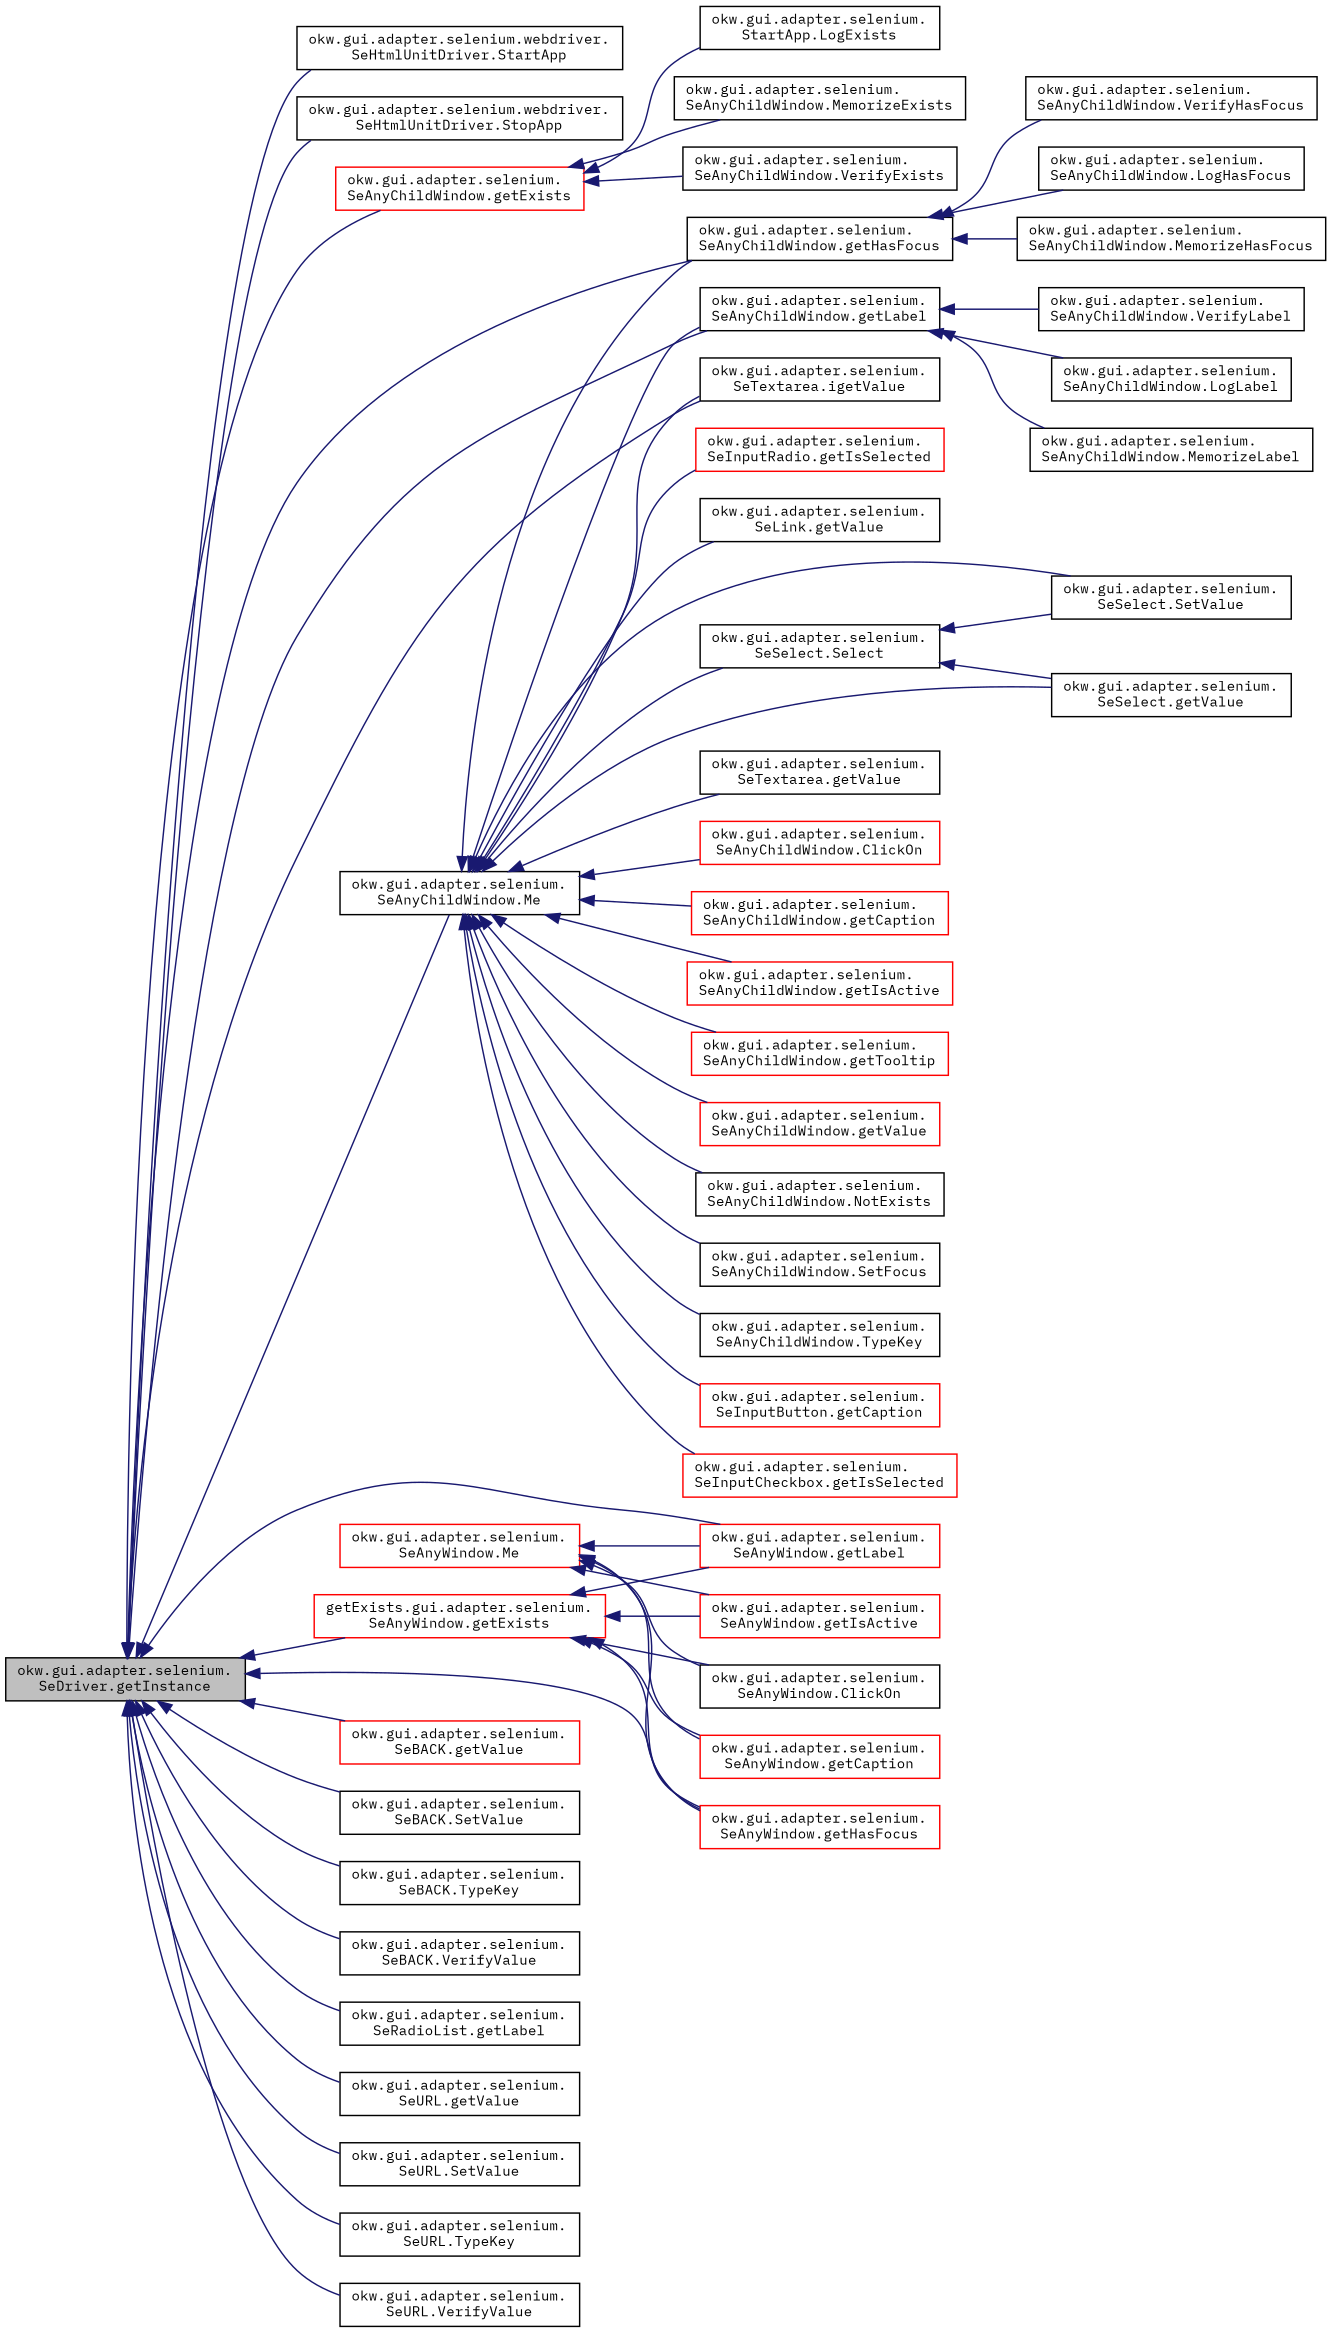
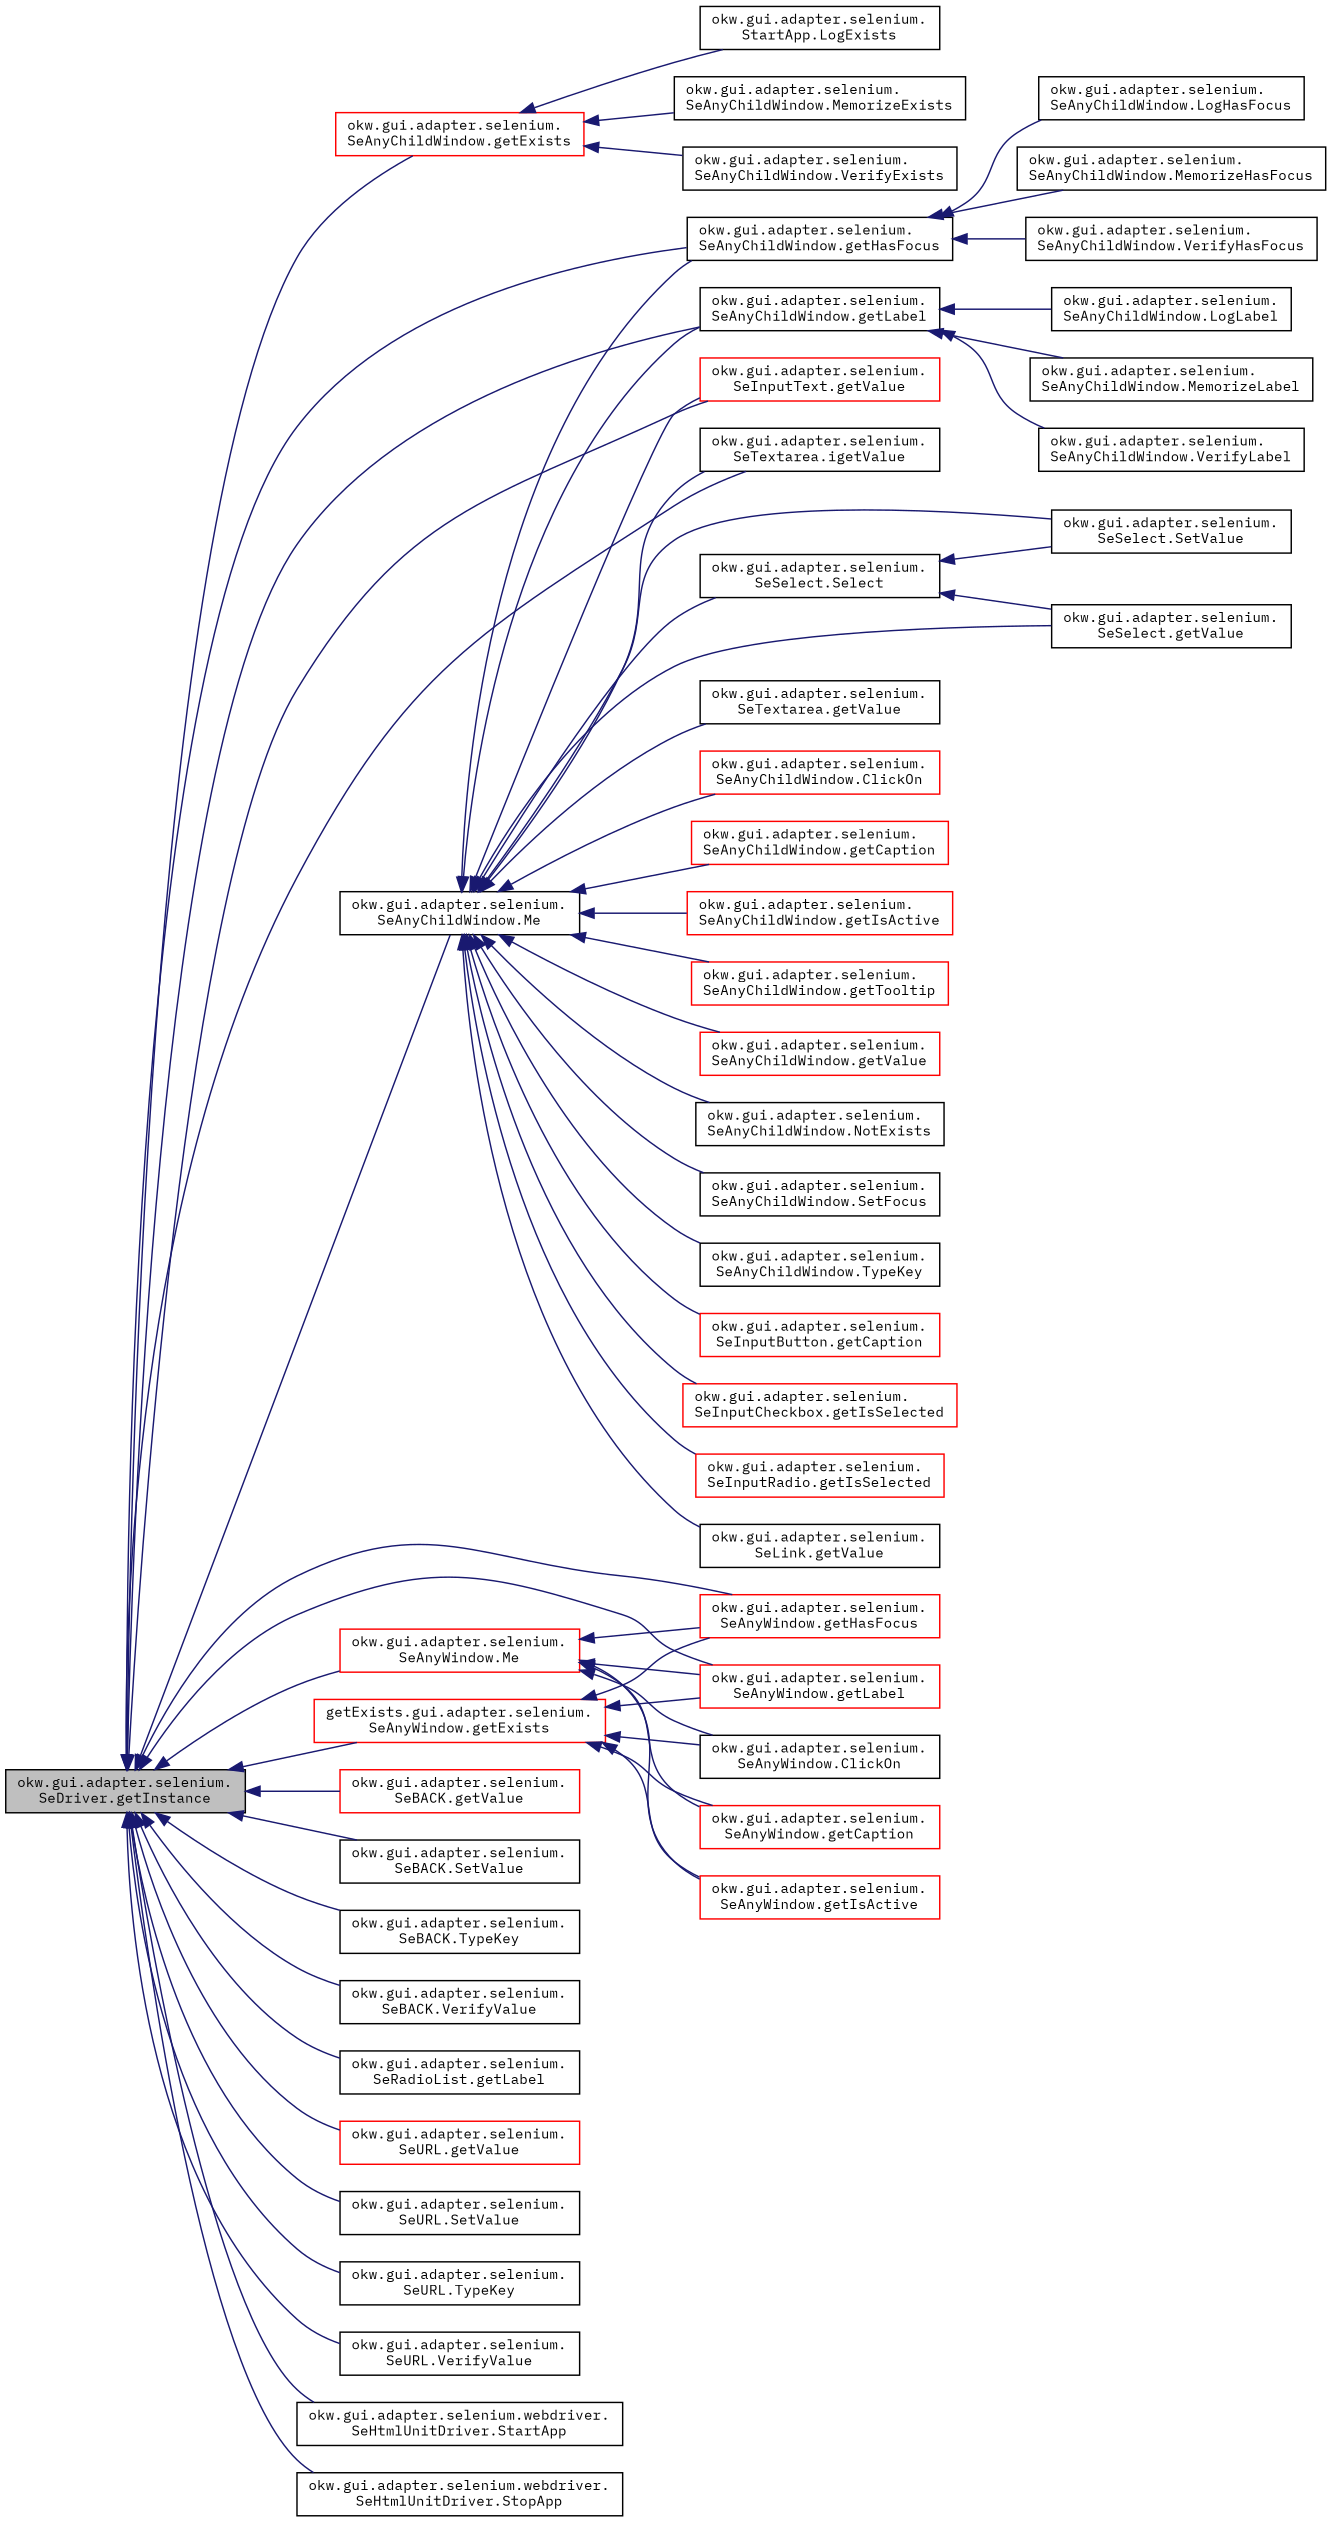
none -> (820, 379)
none -> (249, 1708)
(460, 2094) -> (460, 2143)
